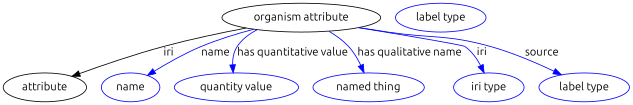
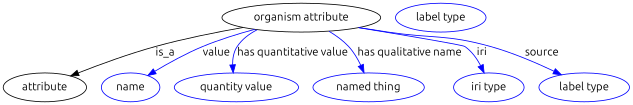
(169, 52) -> (165, 52)
(216, 52) -> (216, 52)
